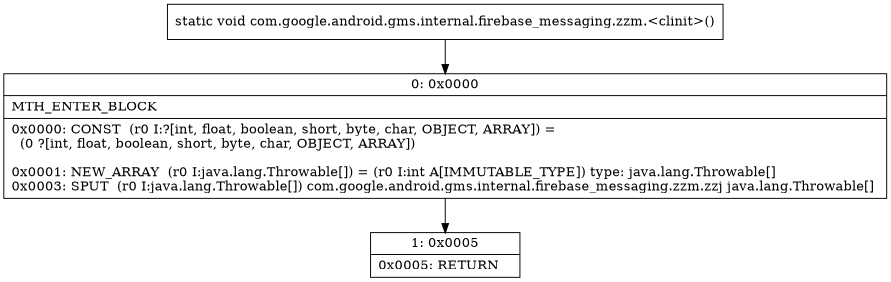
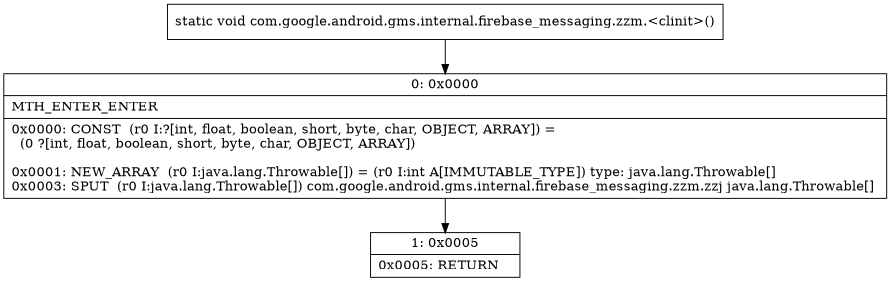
(85, 107) -> (85, 107)
